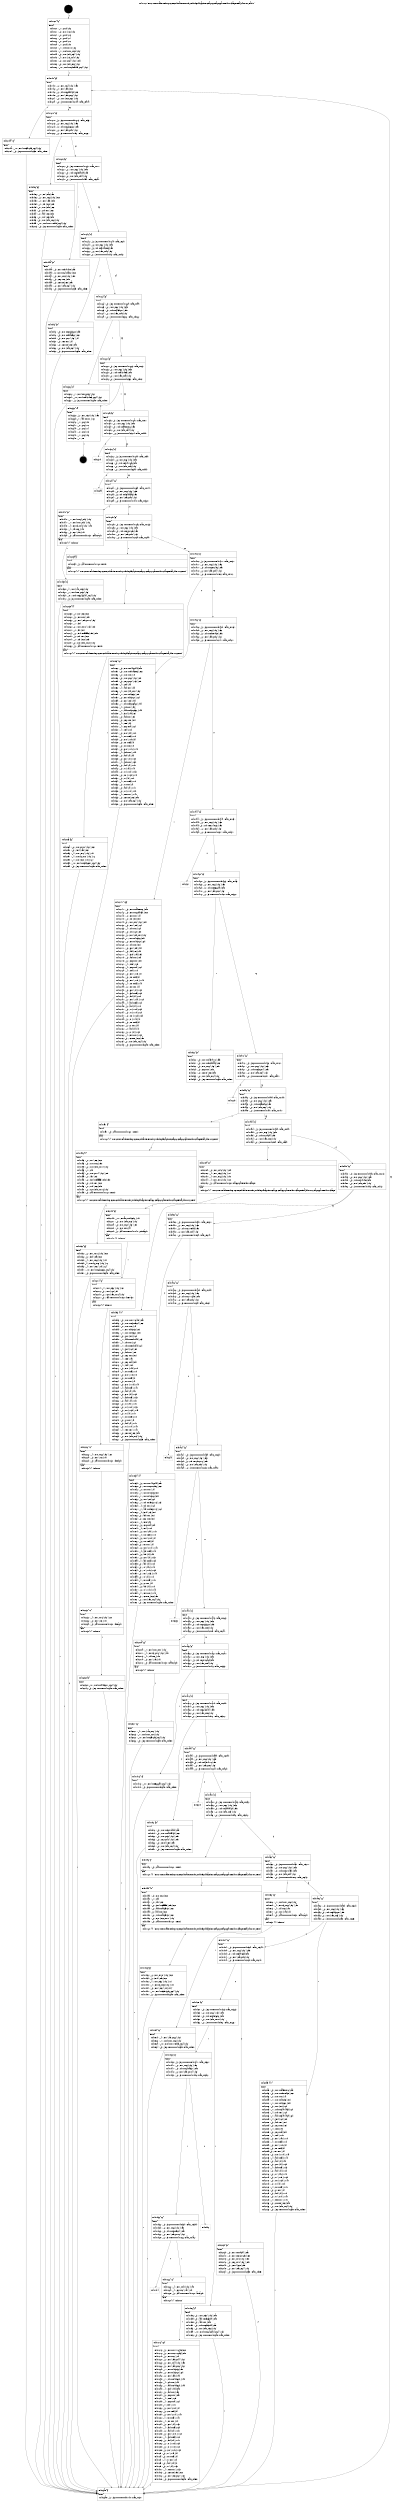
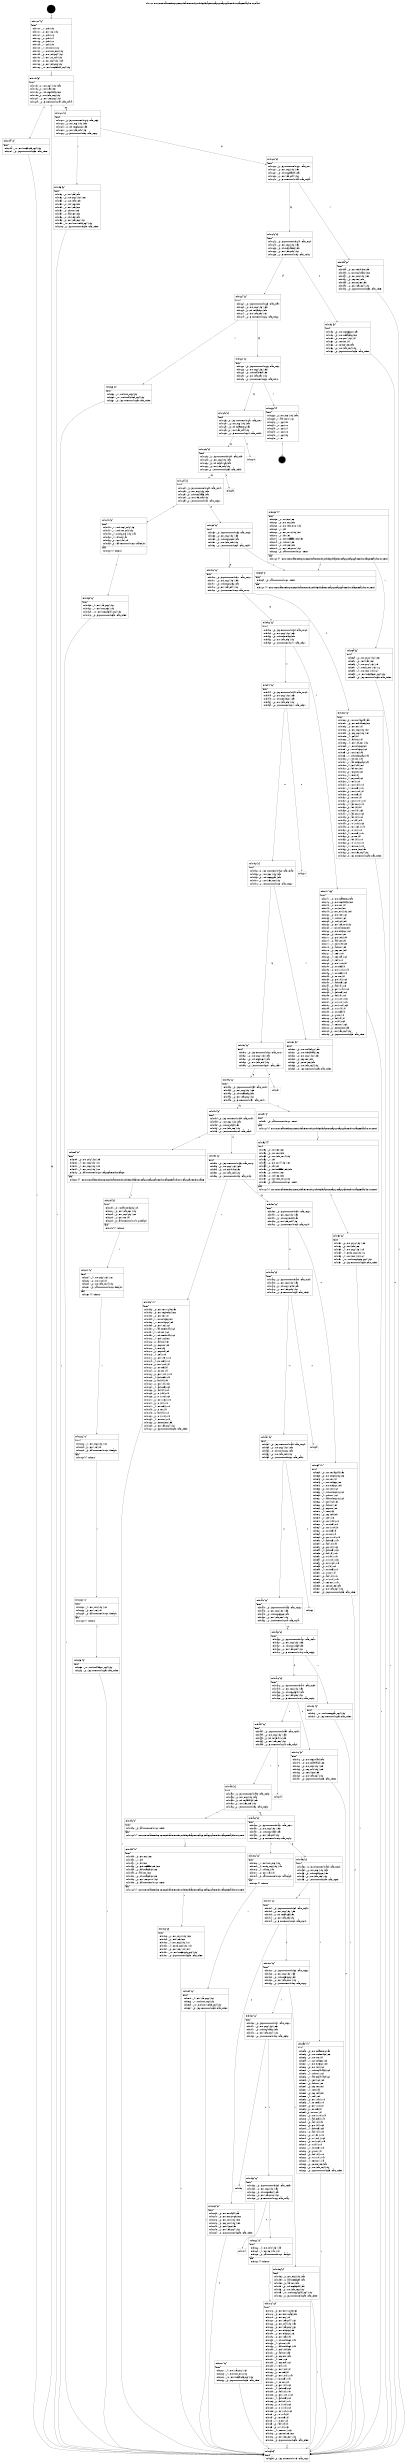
(125, 589) -> (320, 566)
(156, 1657) -> none
